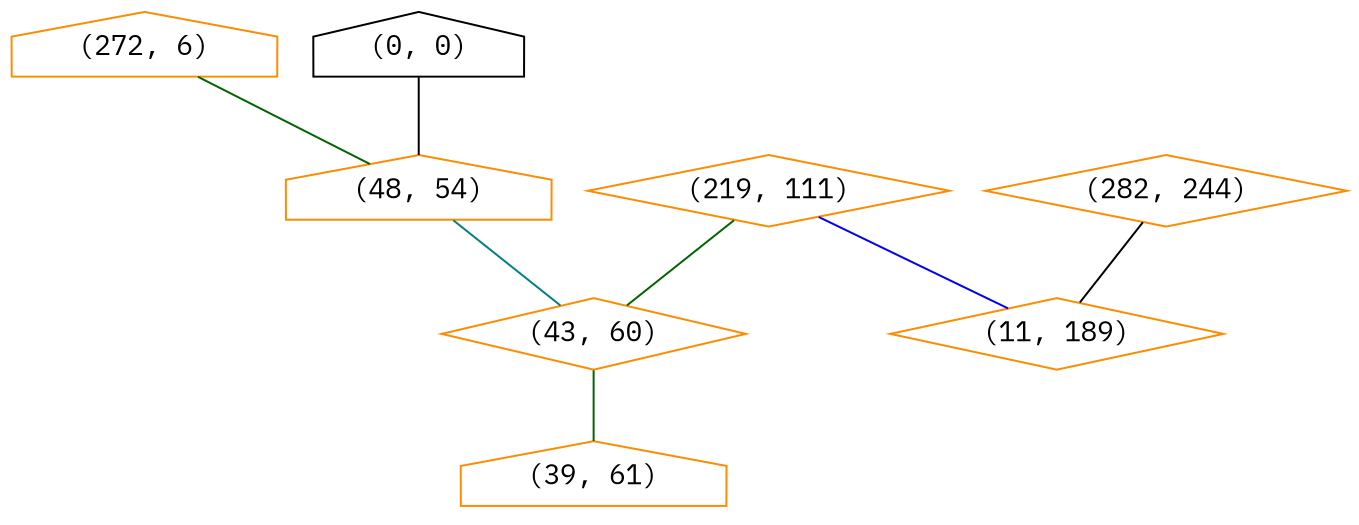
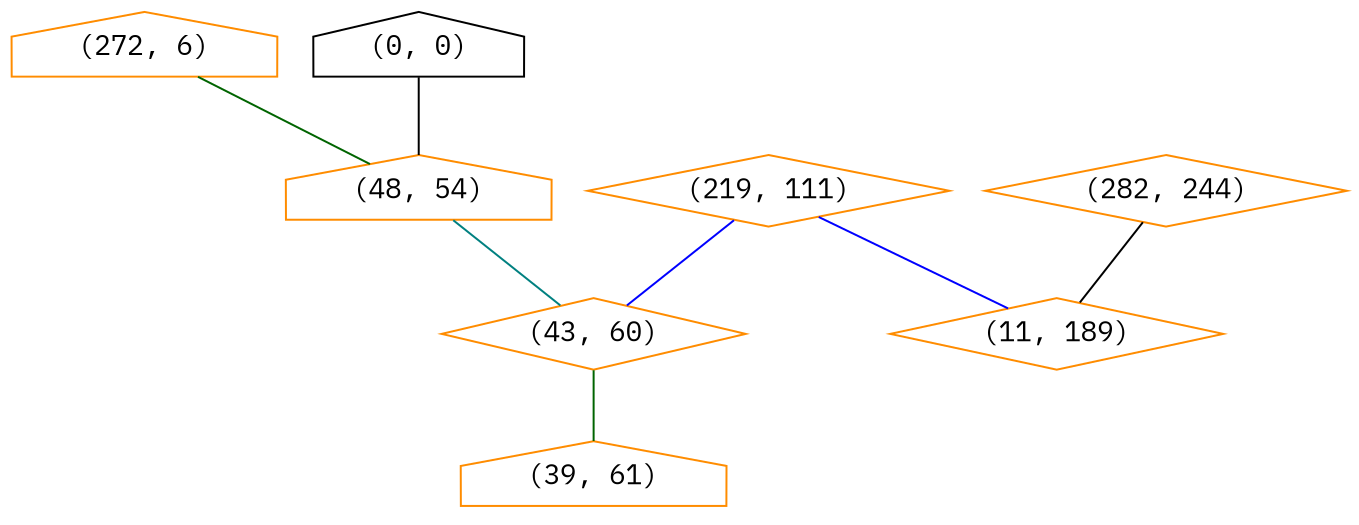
(680, 263) -> (680, 263)
